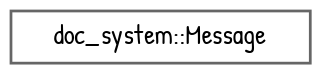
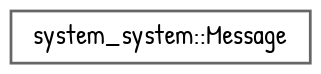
(161, 37) -> (161, 37)
